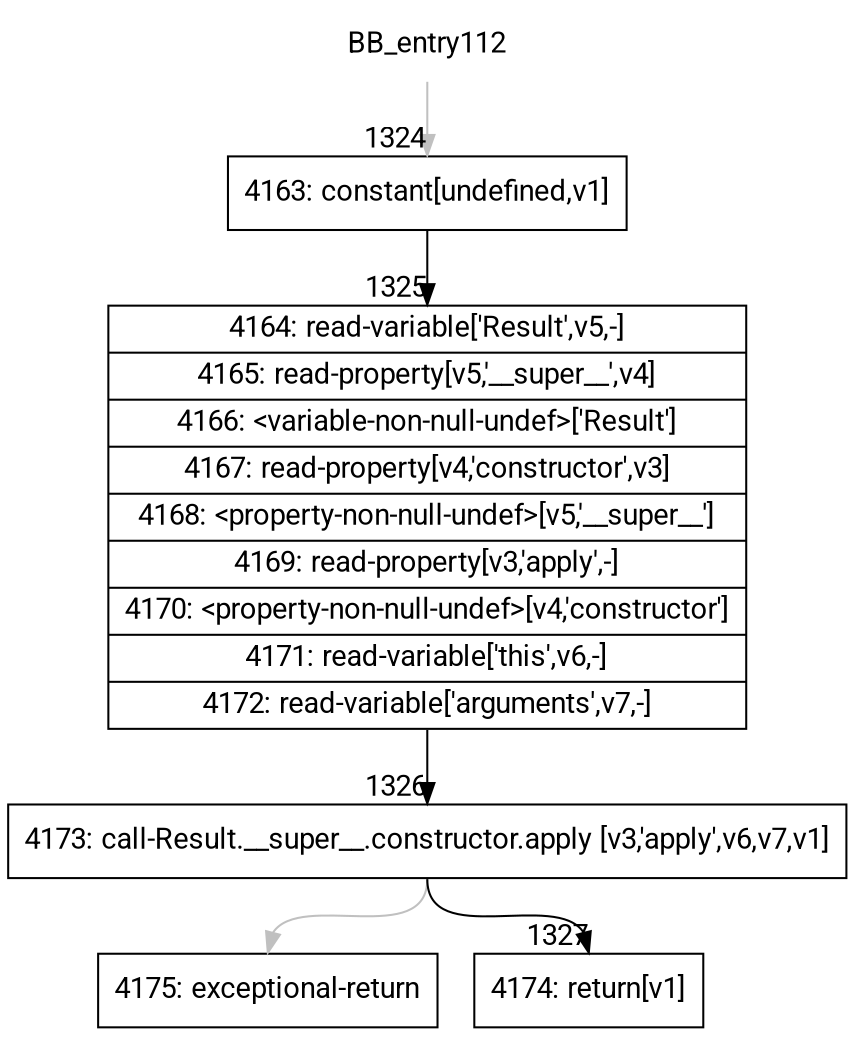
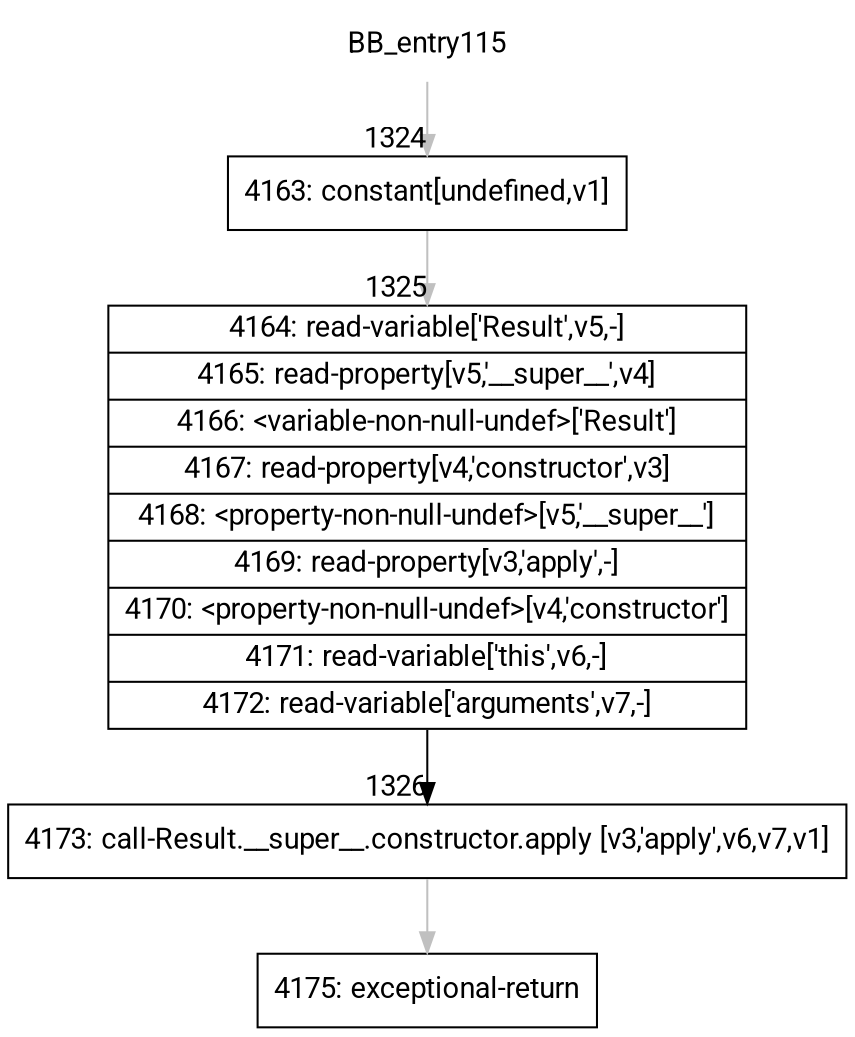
(427, 45) -> (427, 45)
(427, 257) -> (427, 257)
(589, 991) -> none
